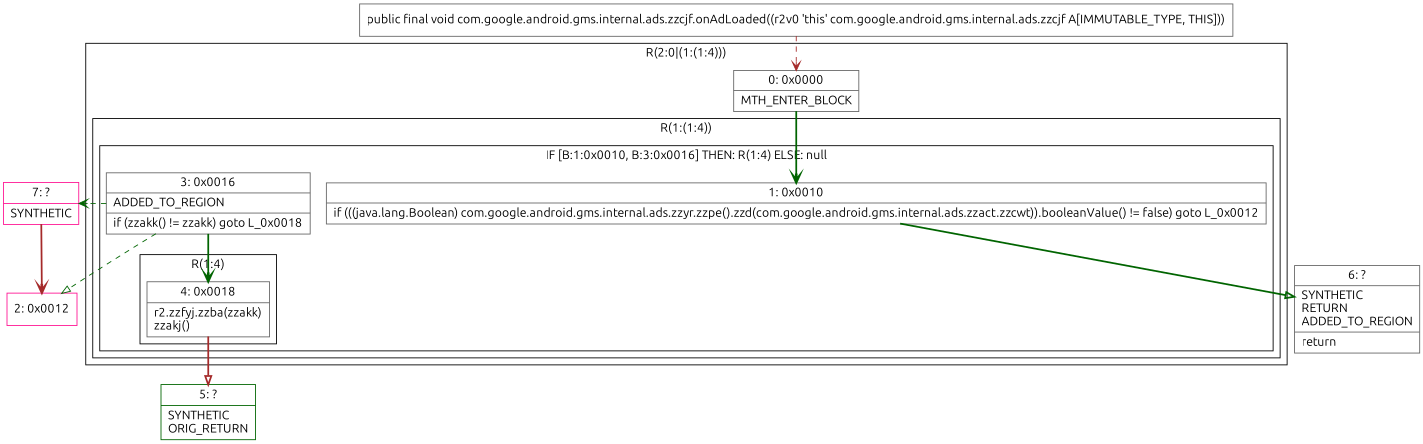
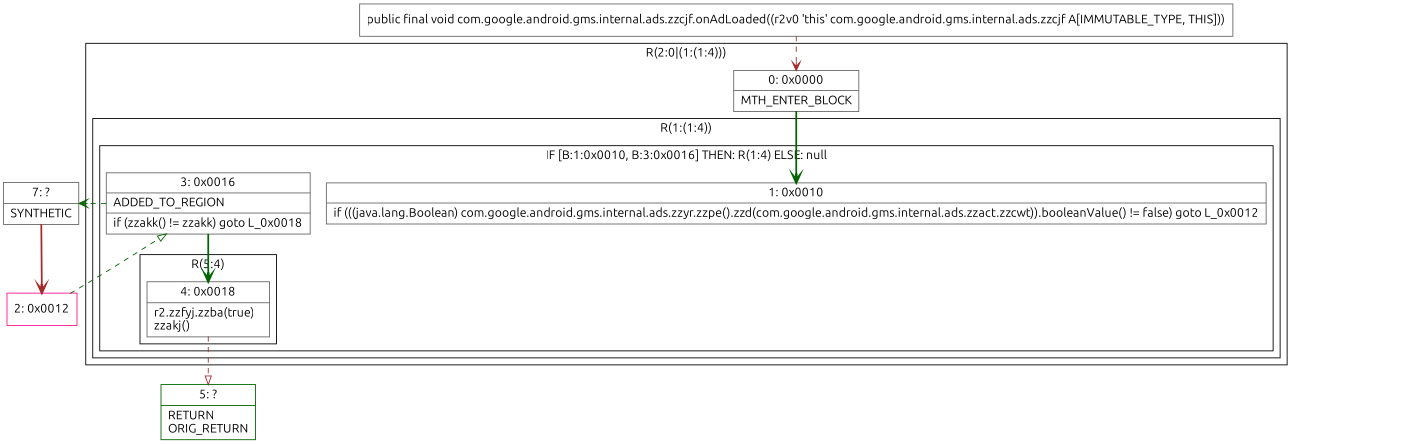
(41, 203) -> (41, 203)
(112, 261) -> (115, 267)
(208, 265) -> (208, 265)
(1357, 309) -> none
(208, 313) -> (204, 313)
(208, 356) -> (208, 356)
(199, 416) -> (191, 416)
